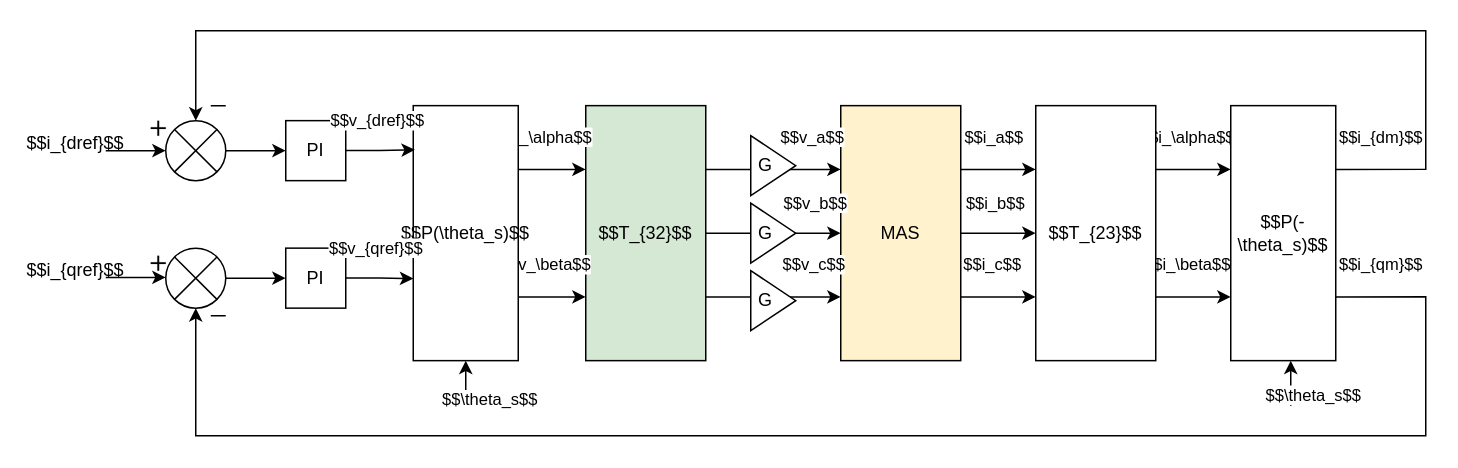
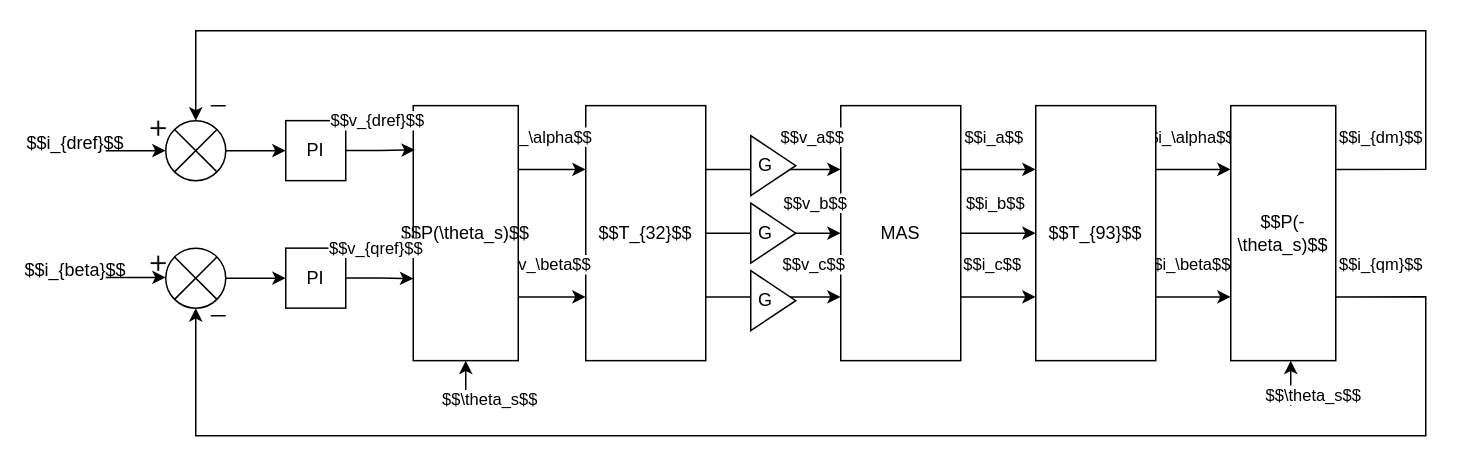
(646, 233) -> (646, 233)
(901, 233) -> (901, 233)
(1096, 233) -> (1096, 233)
(76, 271) -> (76, 271)
